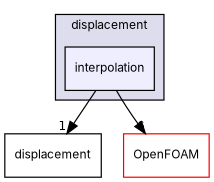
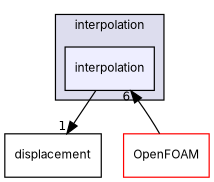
(110, 26) -> (110, 26)
(127, 108) -> (149, 117)
